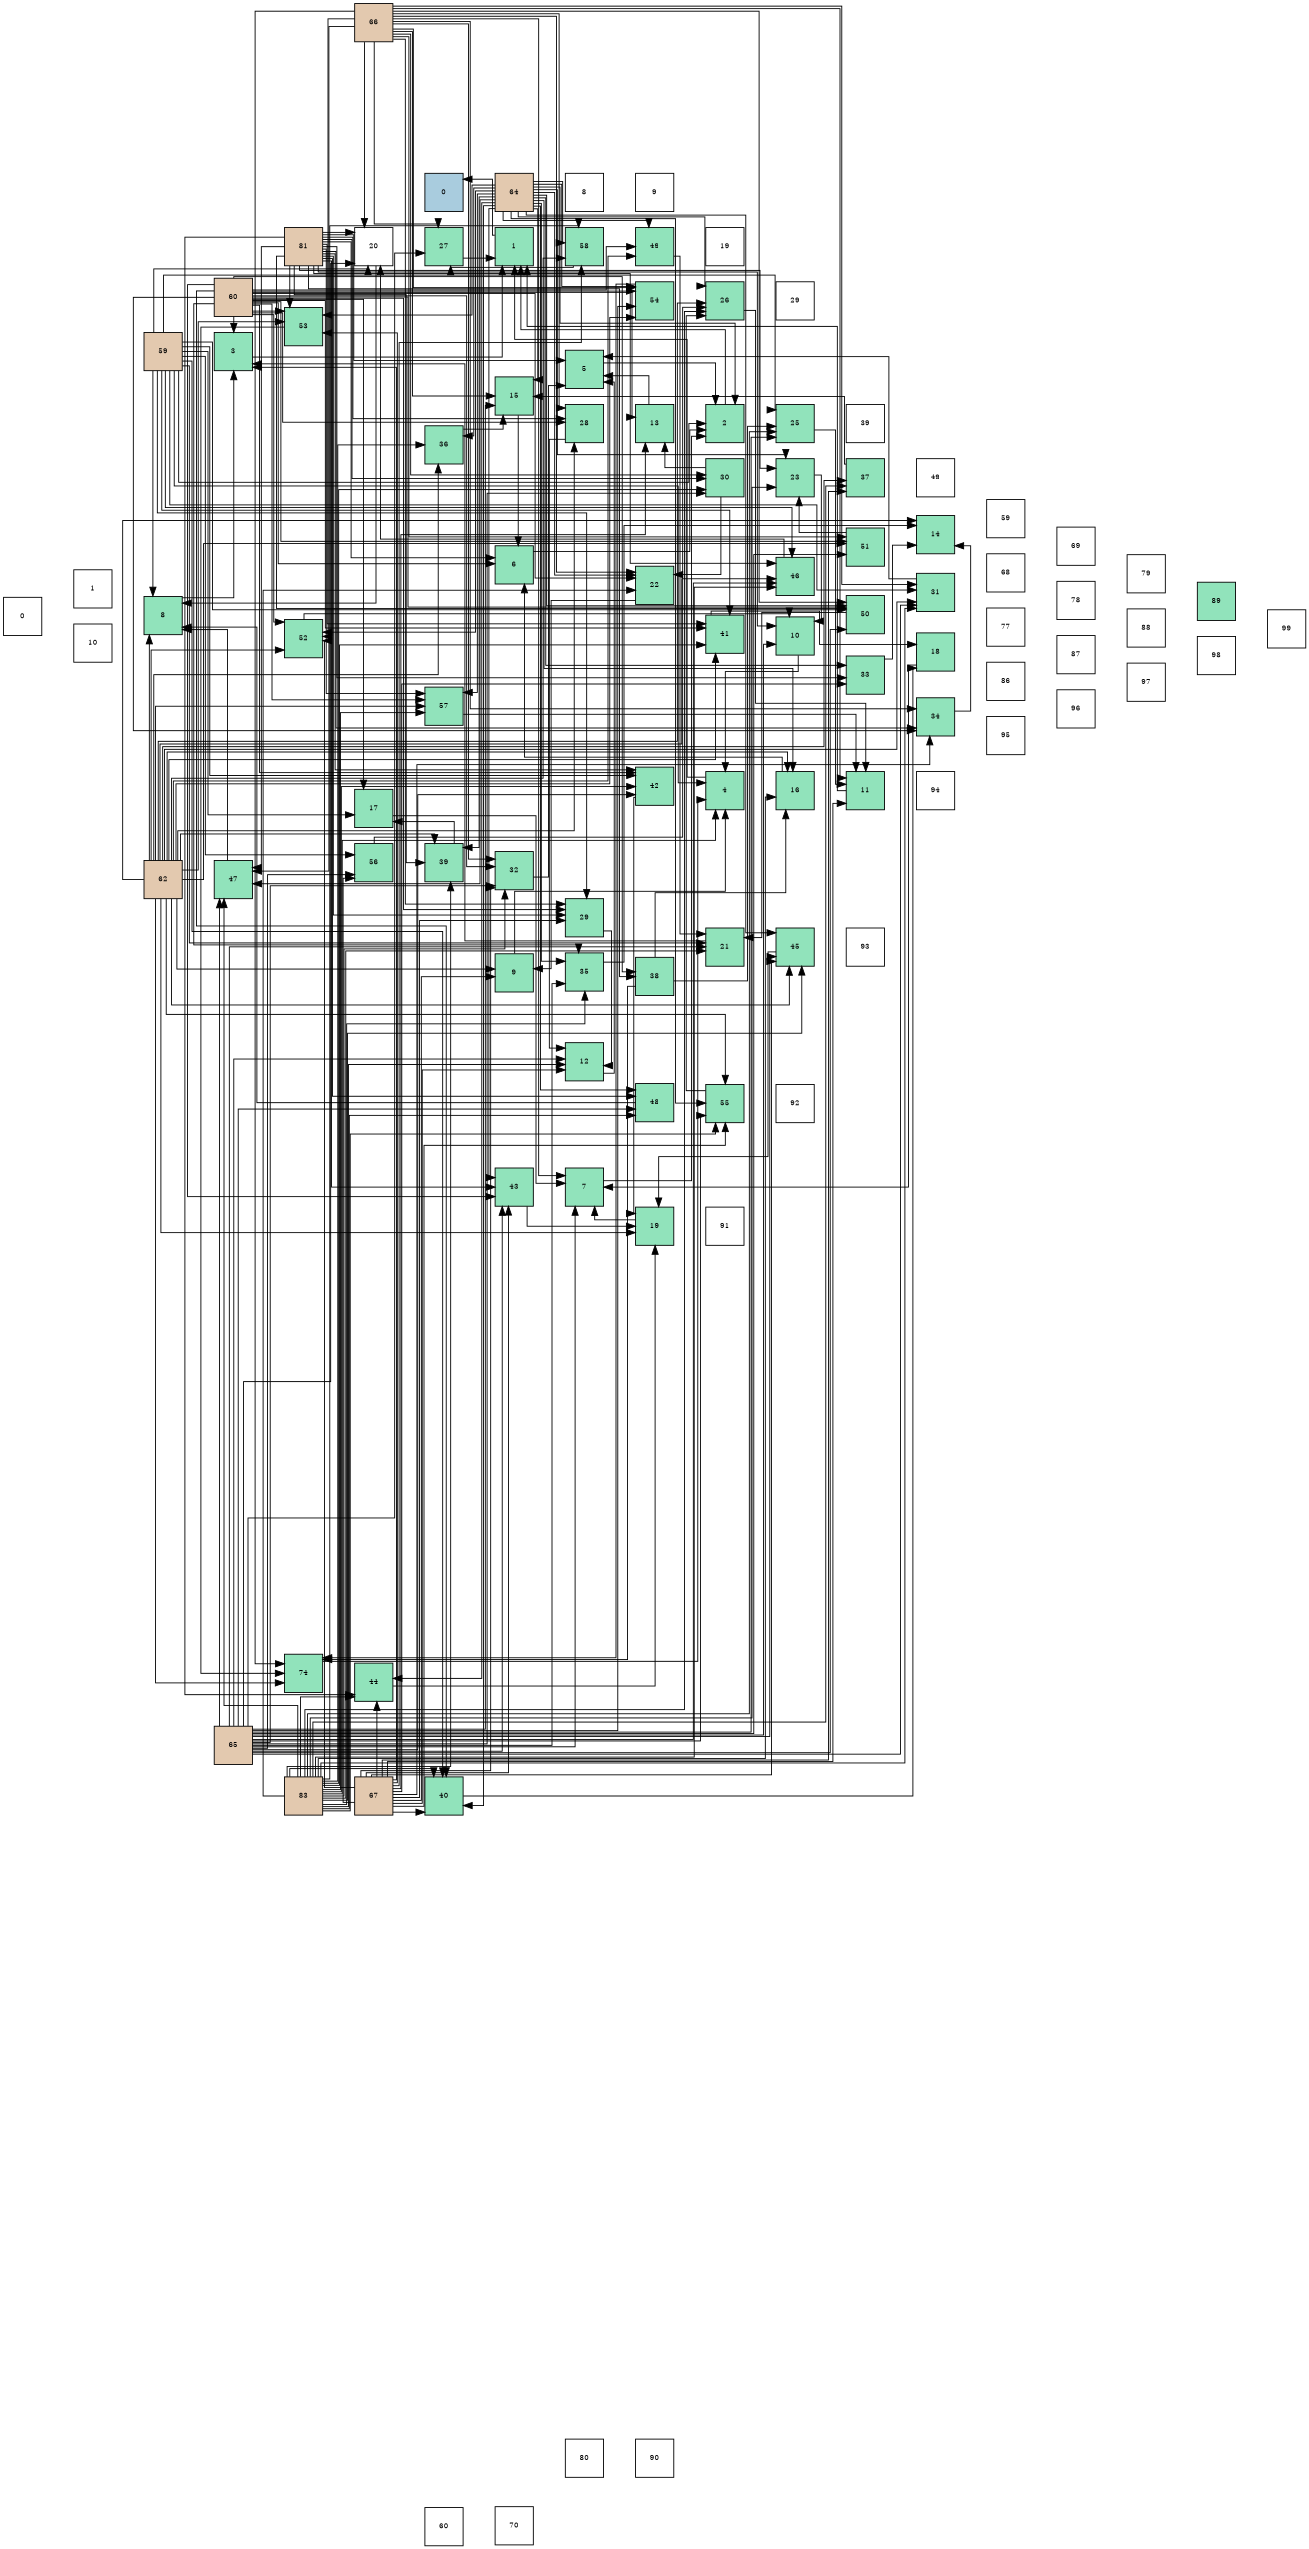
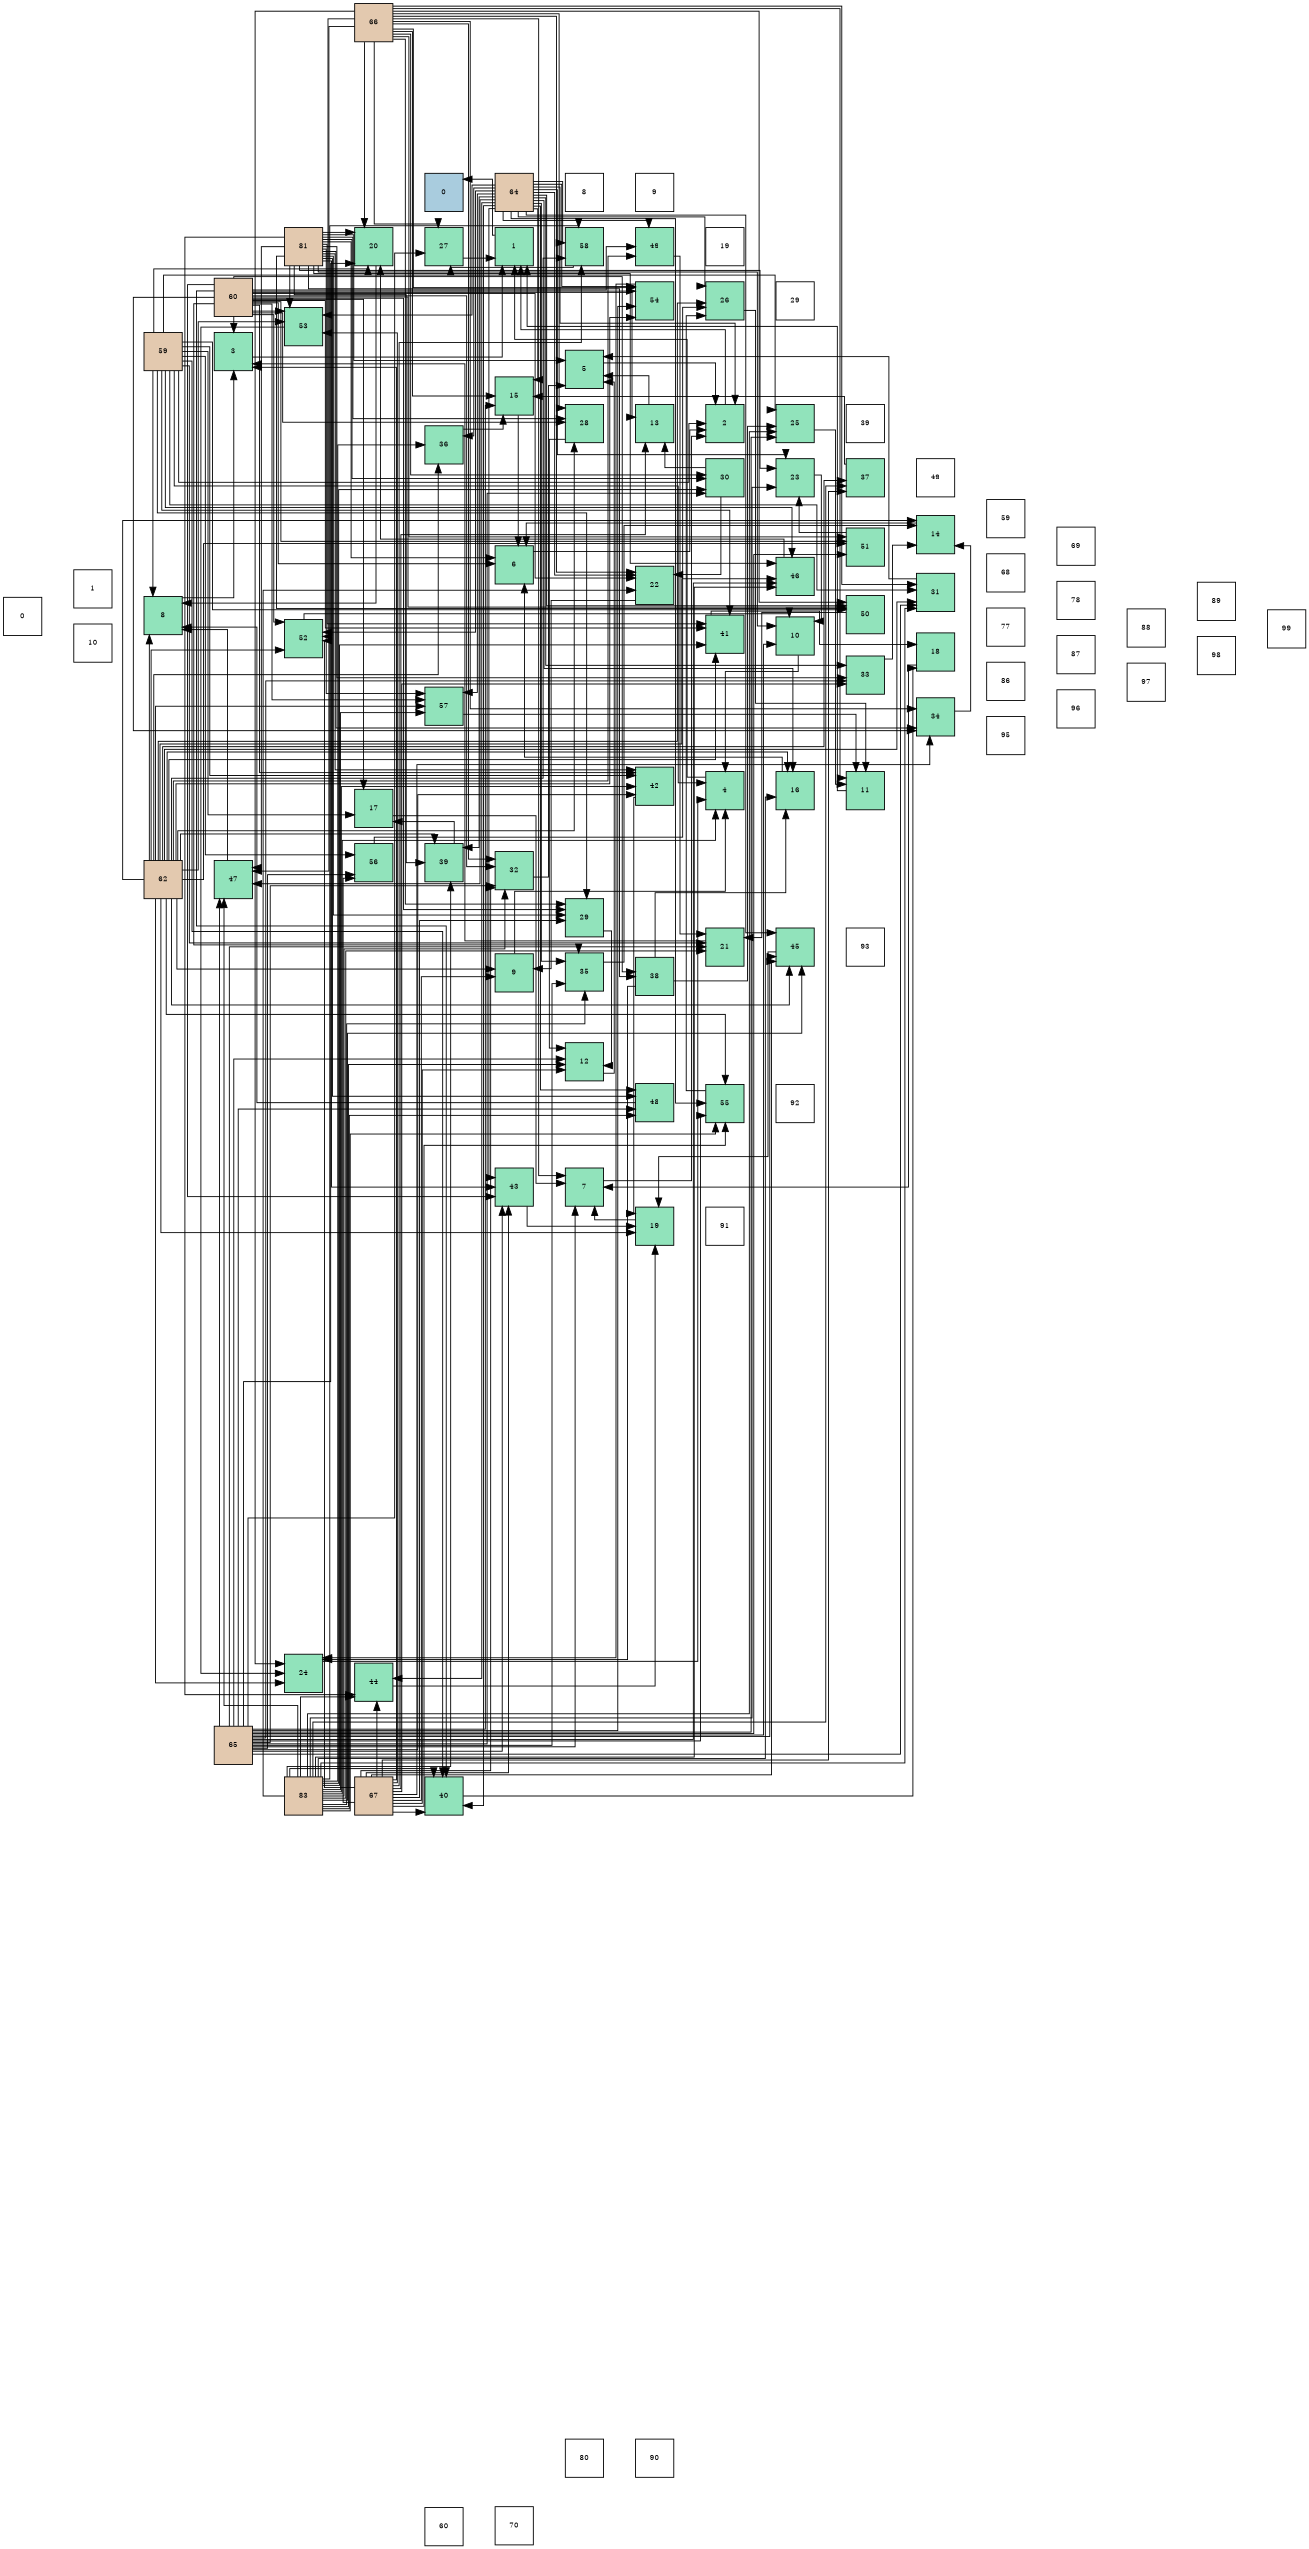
(374, 247) -> (374, 247)
none -> (714, 523)
(1146, 574) -> none
(1216, 601) -> (1216, 601)
(936, 791) -> none
(684, 1274) -> none
(830, 1476) -> (266, 930)
(833, 1511) -> none
(304, 1673) -> (304, 1673)
